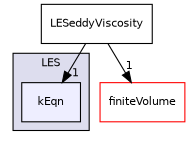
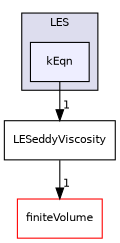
(76, 60) -> (60, 97)
